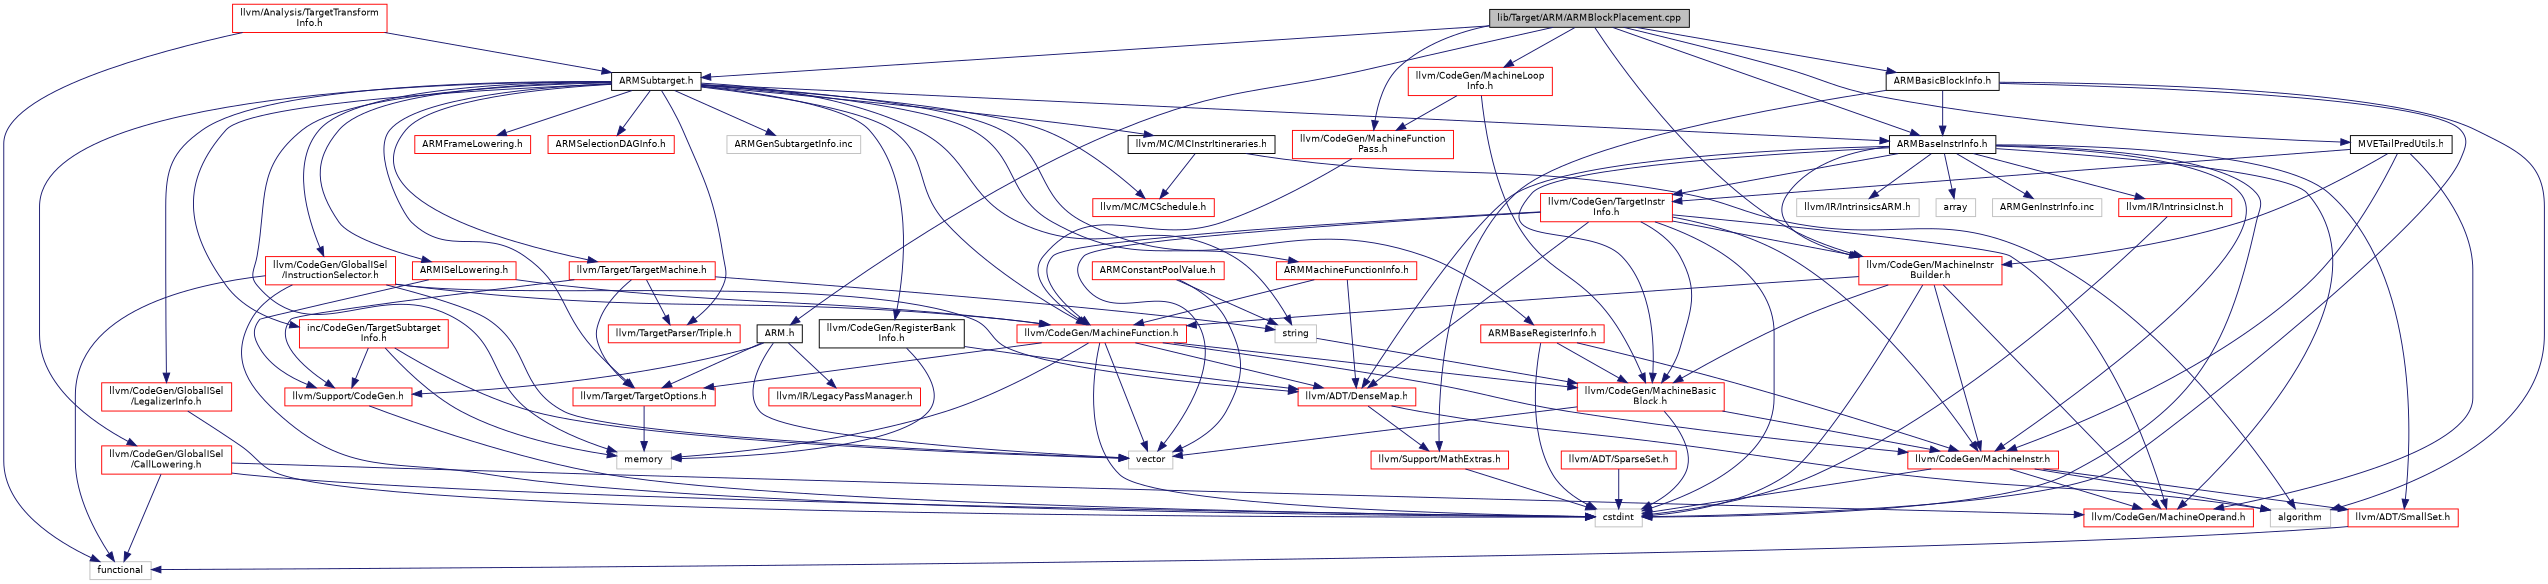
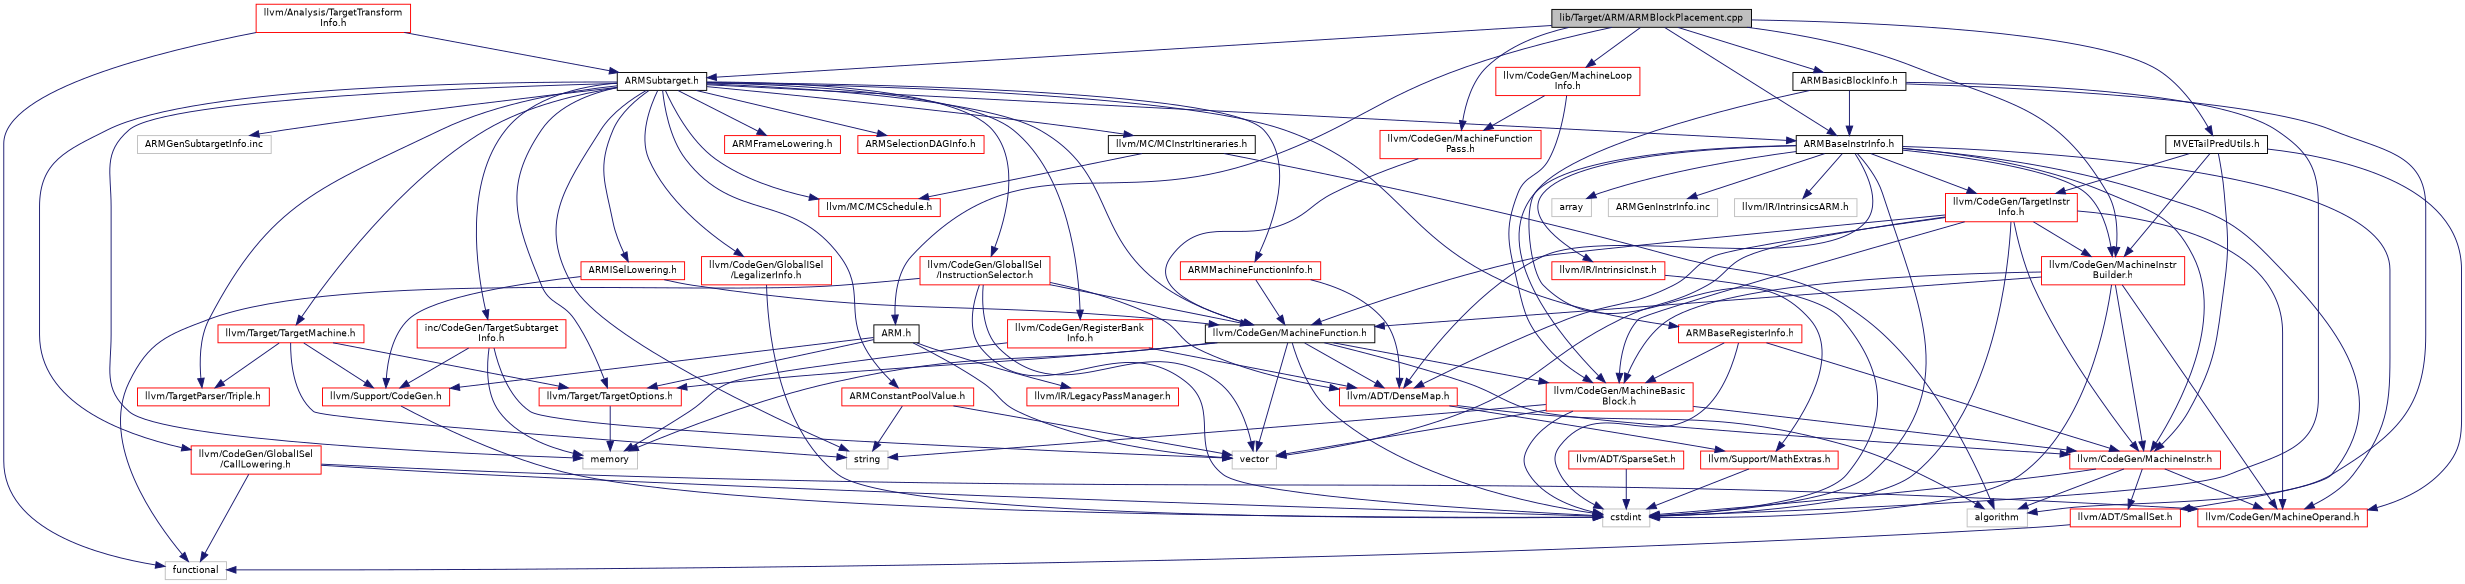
none -> (794, 219)
(892, 334) -> (1080, 334)
(1102, 334) -> (1290, 334)
(1436, 359) -> (1222, 431)
